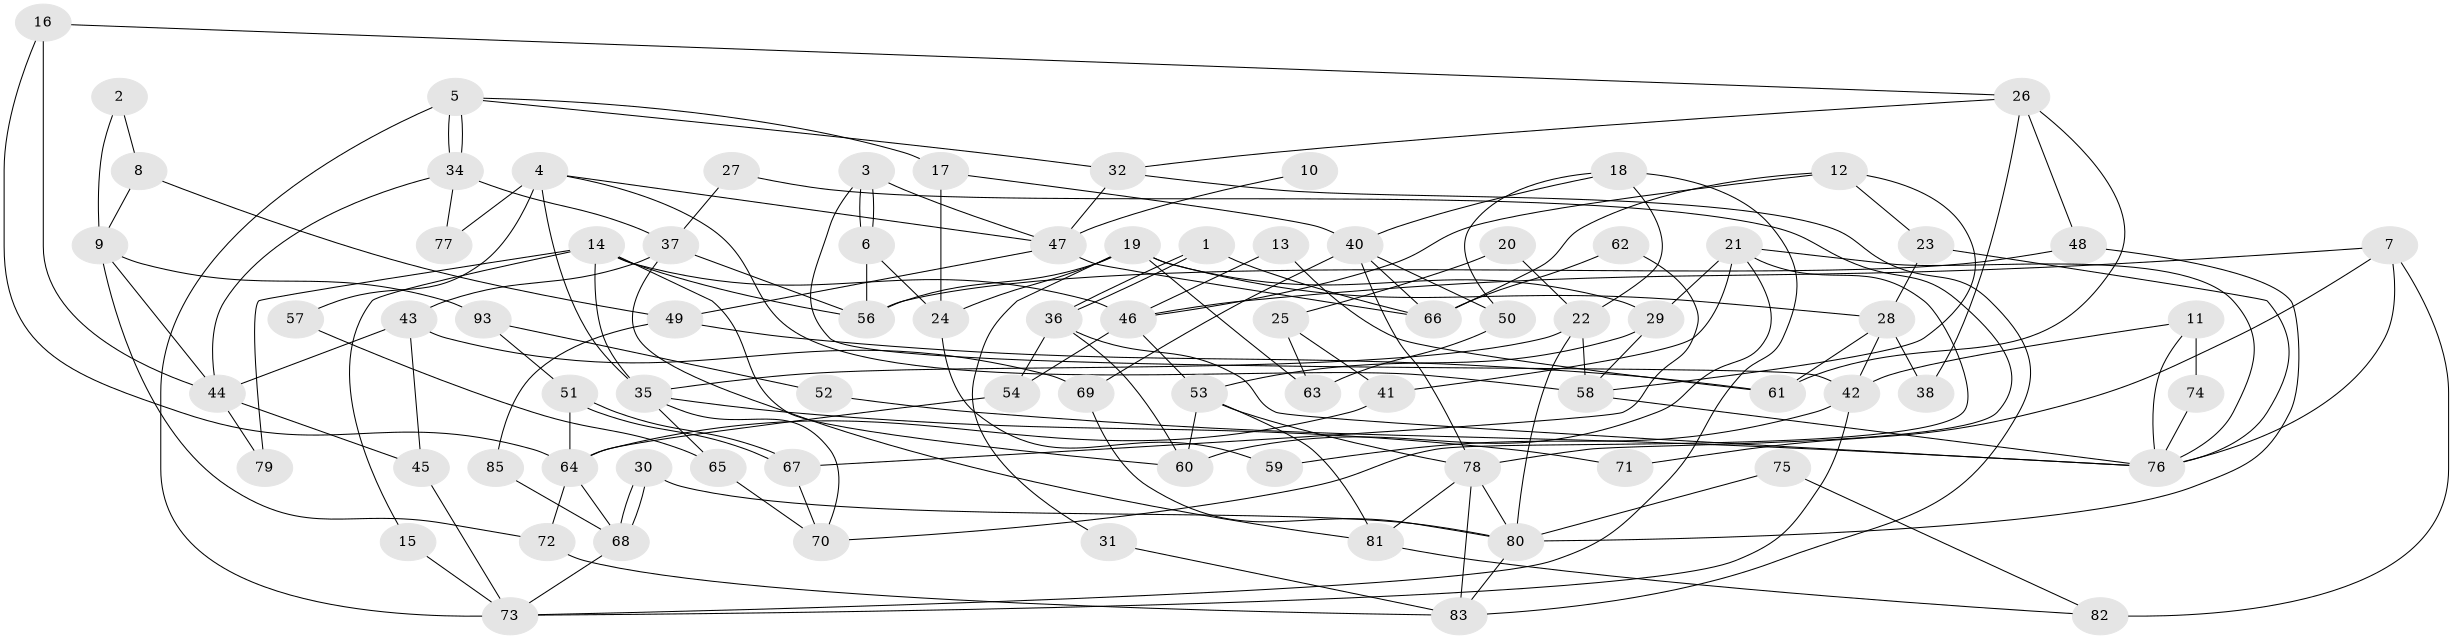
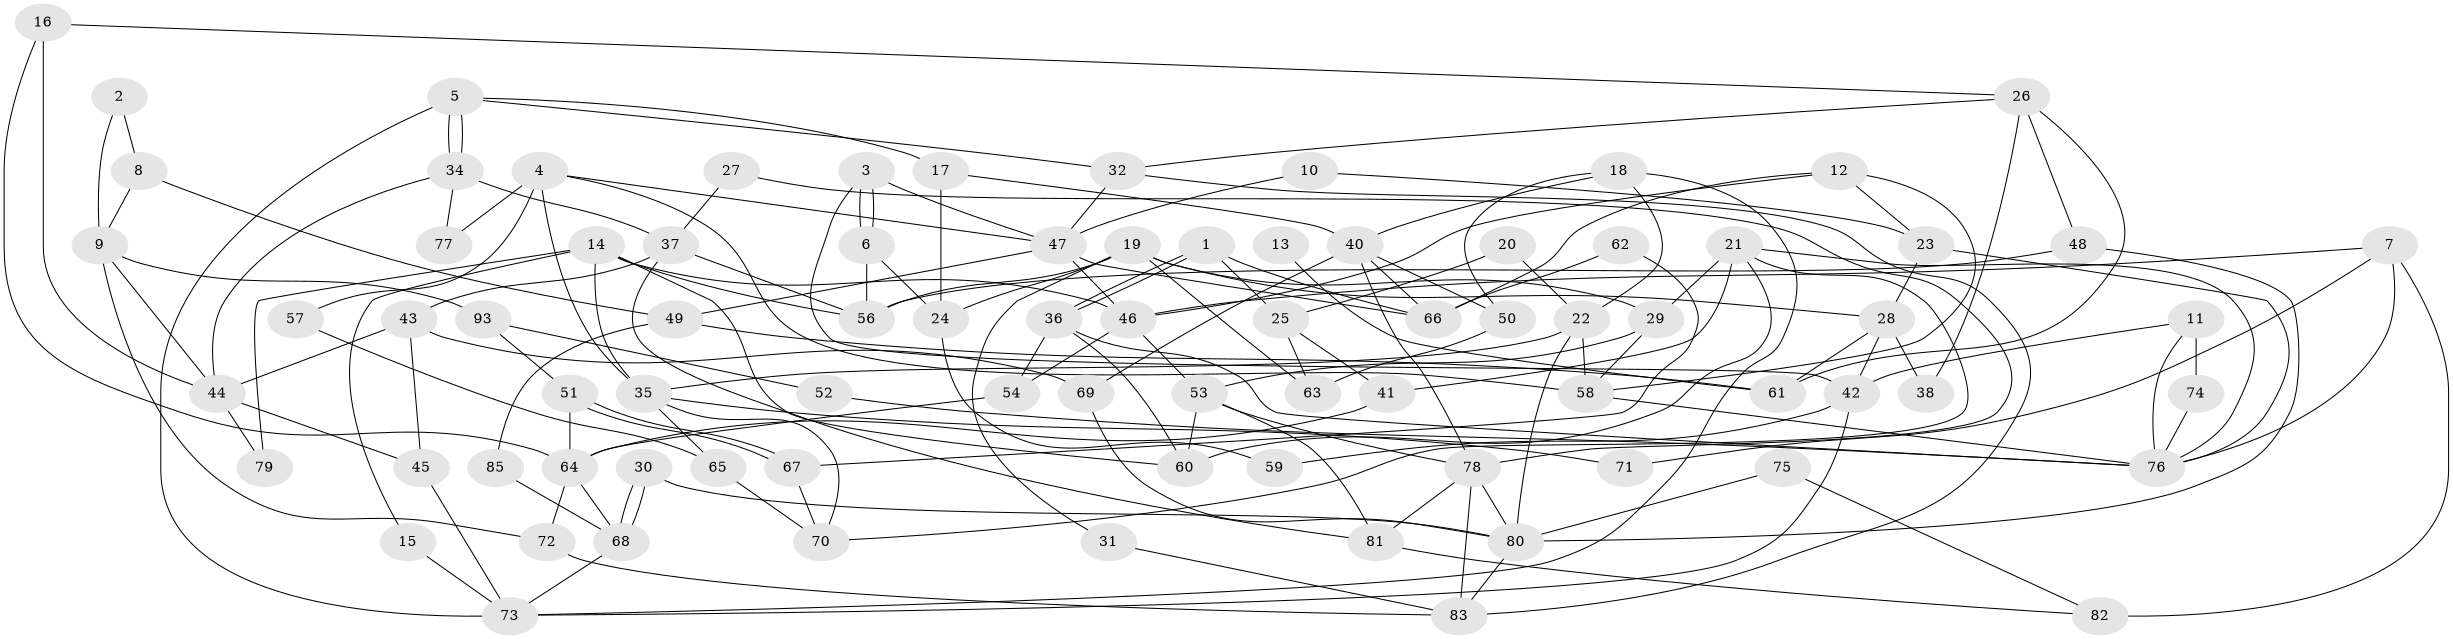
none -> (1608, 192)
none -> (1244, 282)
(1194, 287) -> (1095, 284)
